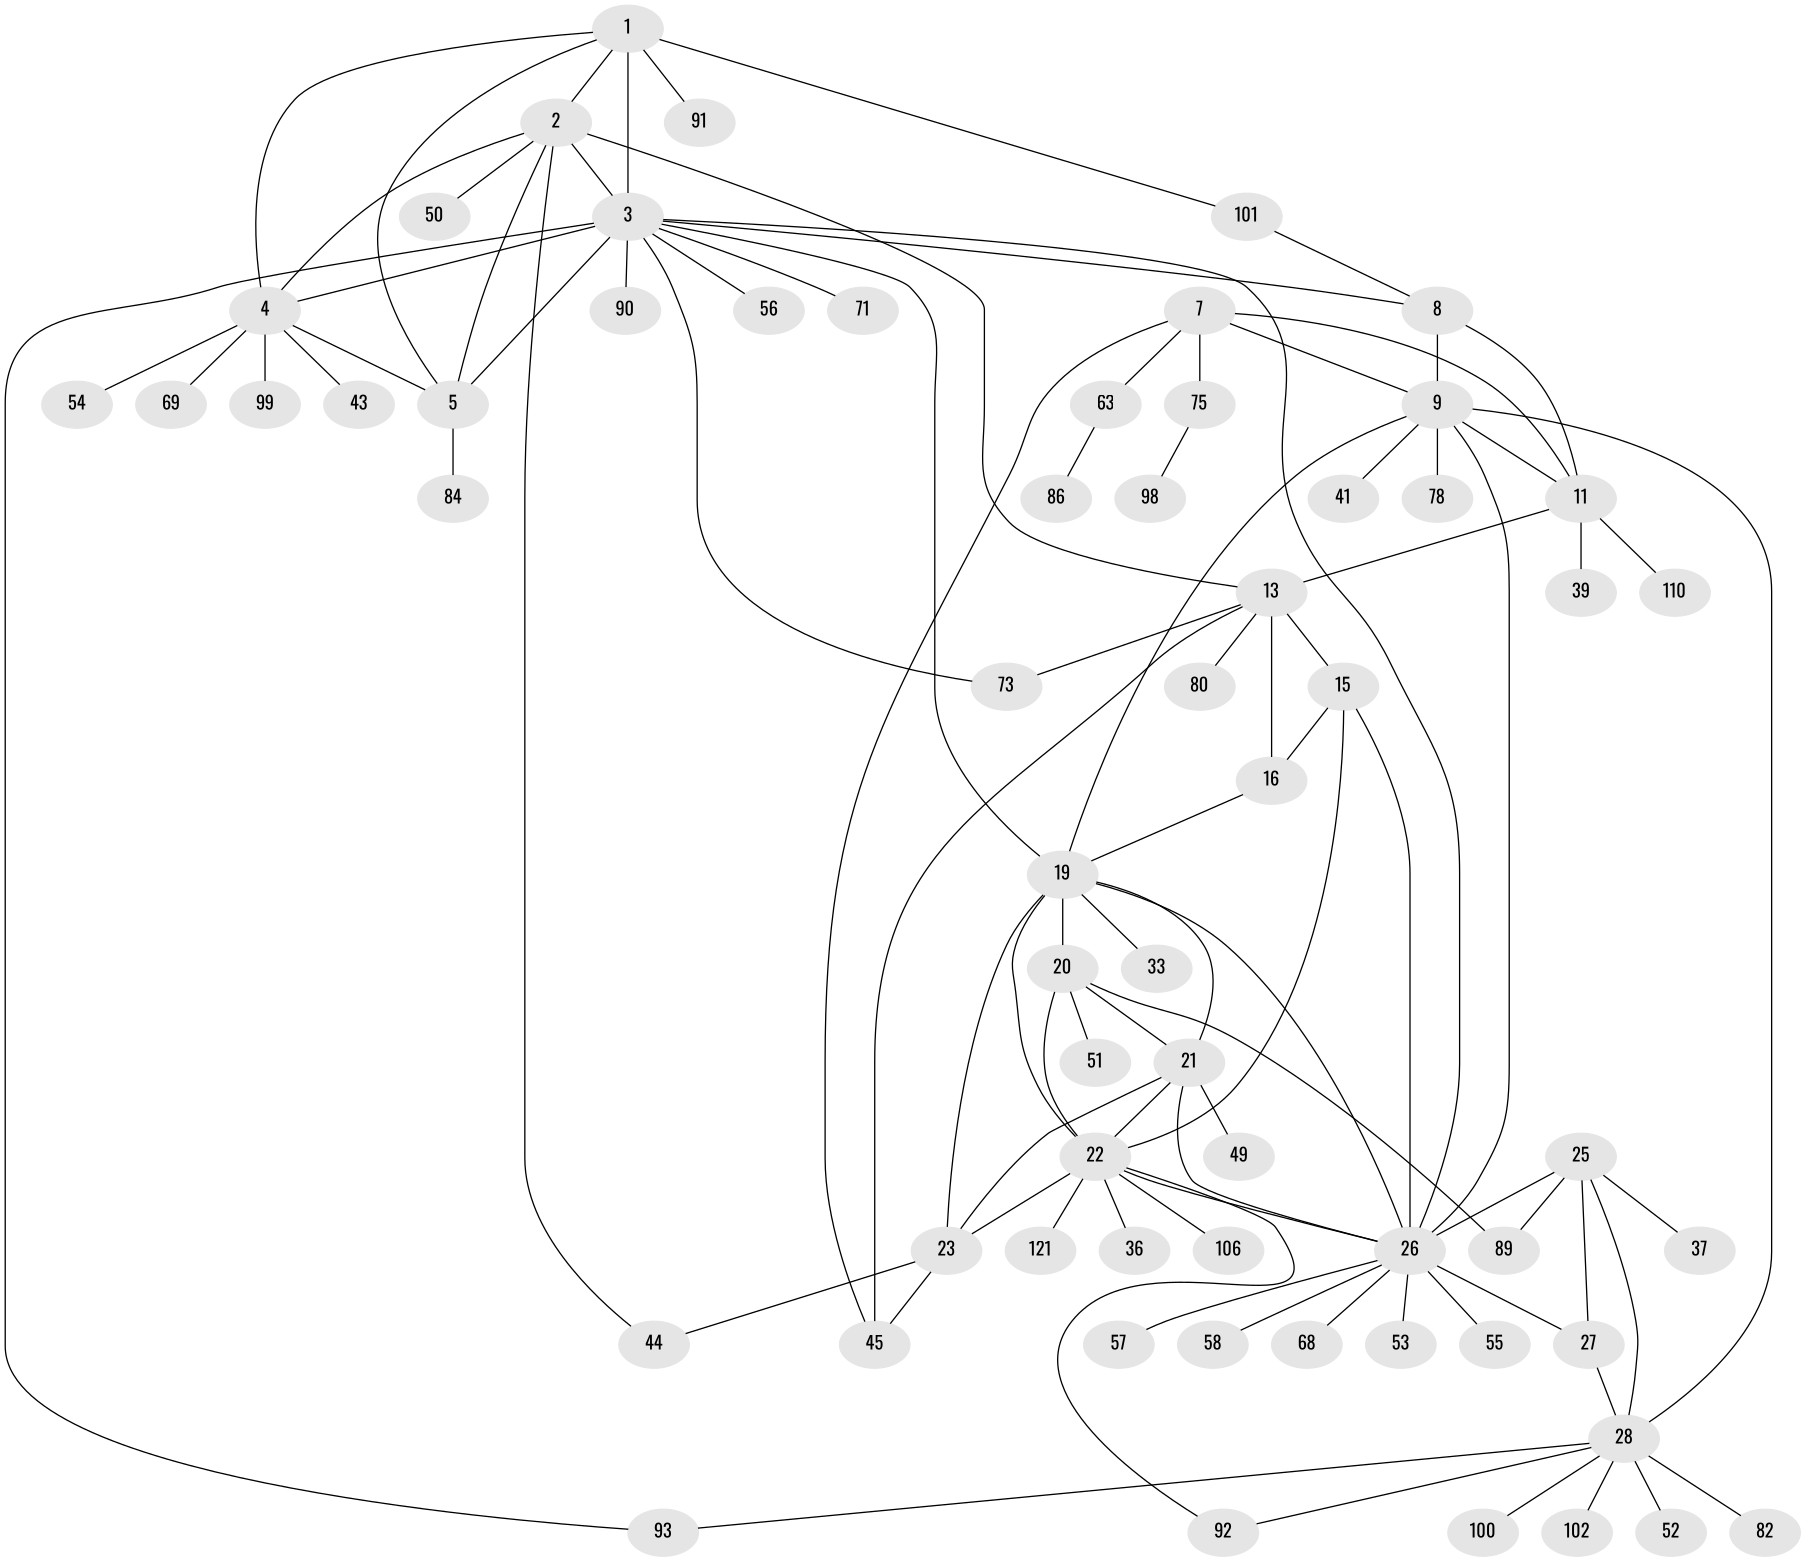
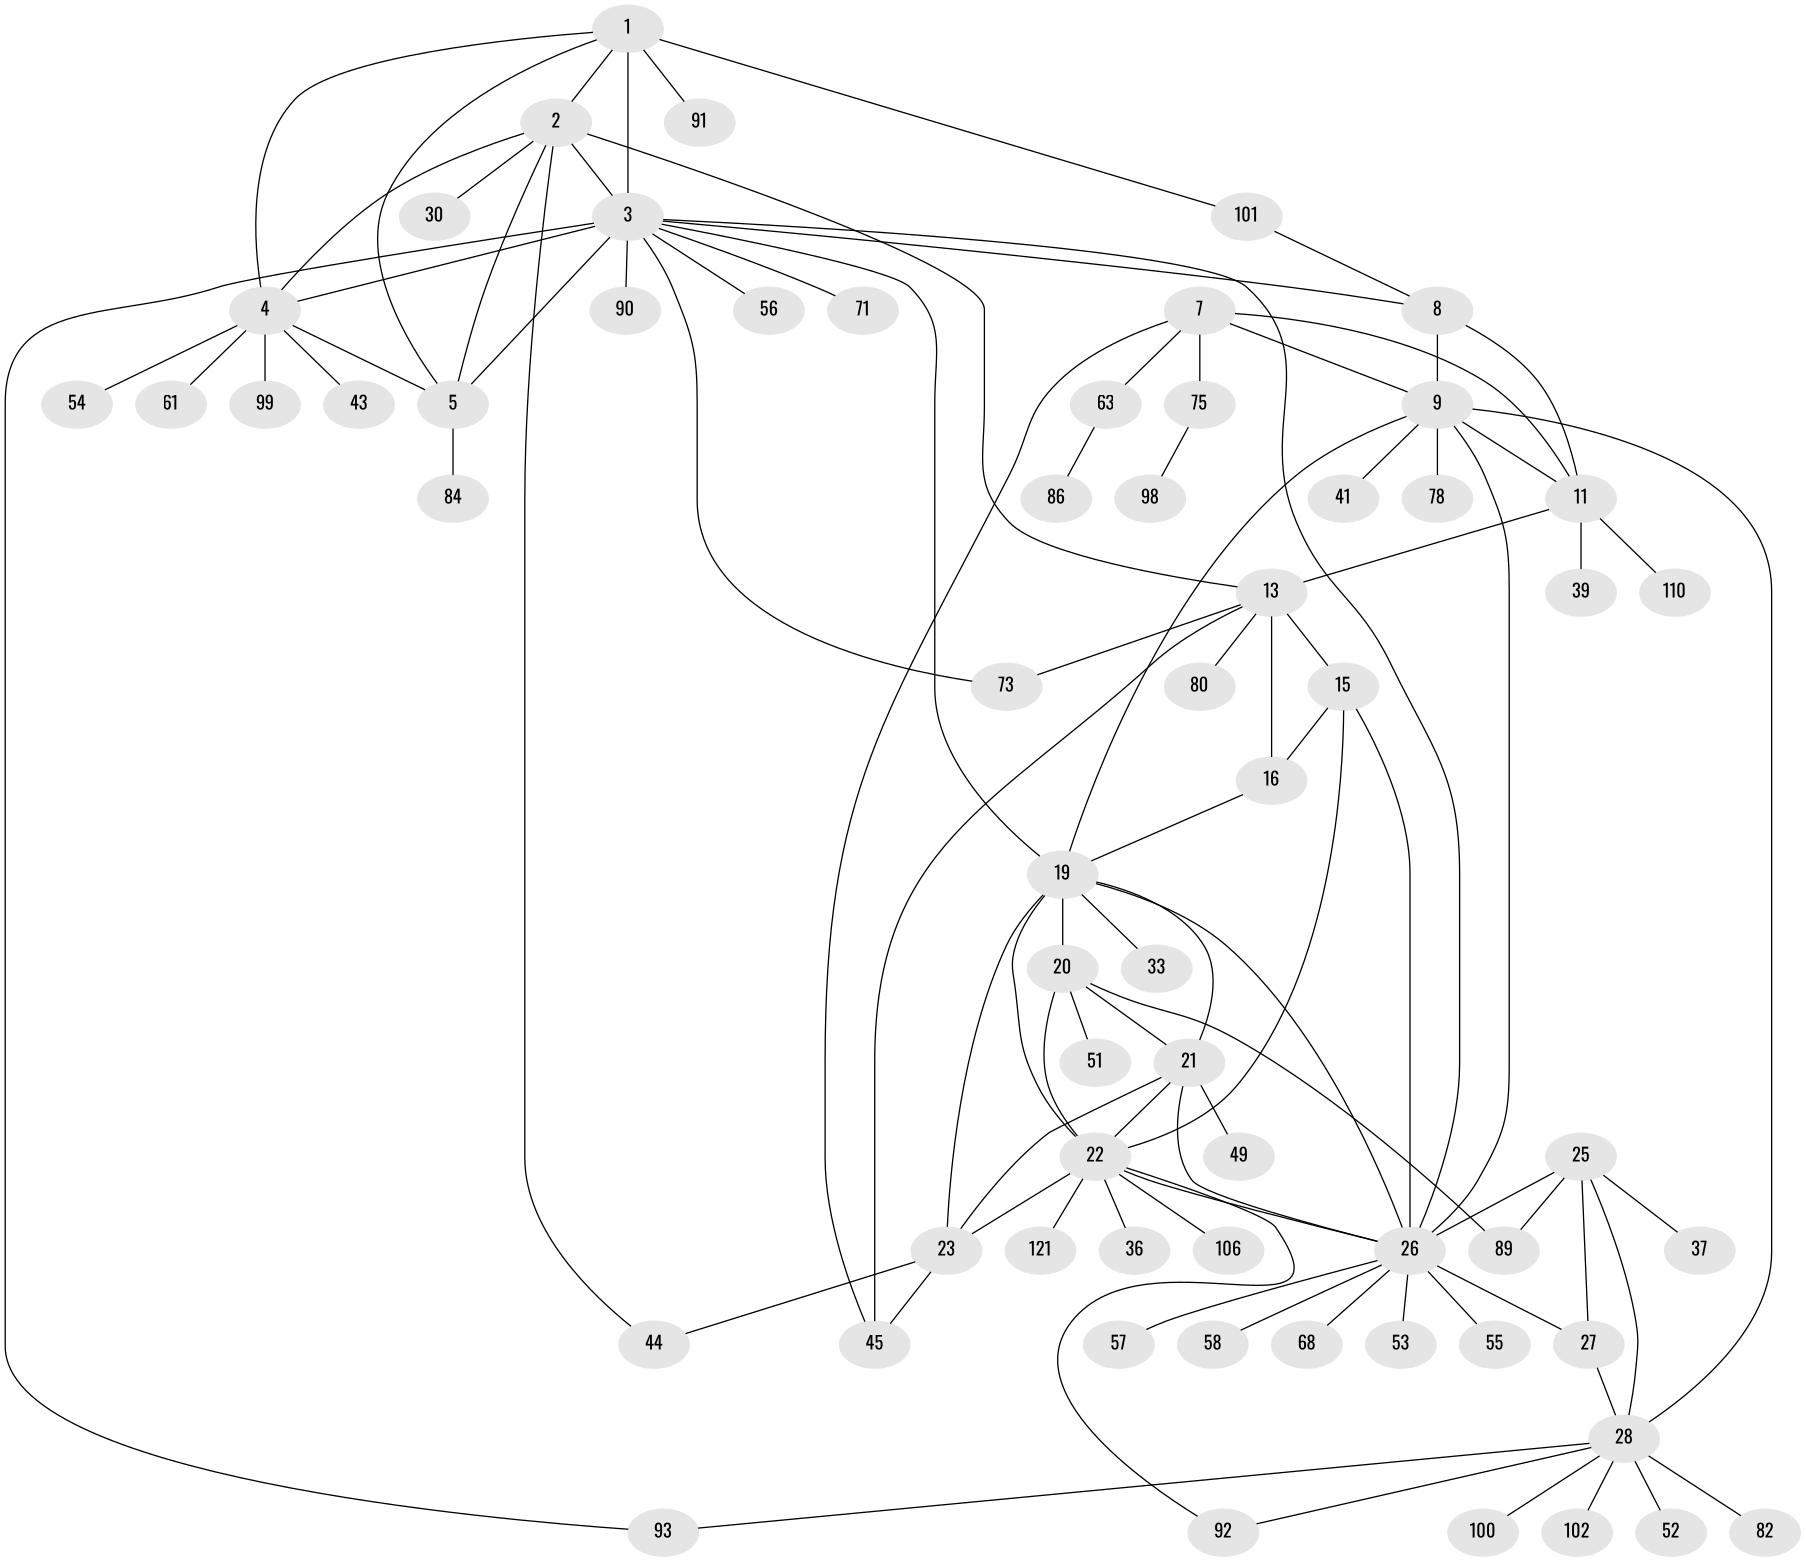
(435, 217) -> (435, 217)
(171, 405) -> (171, 405)
